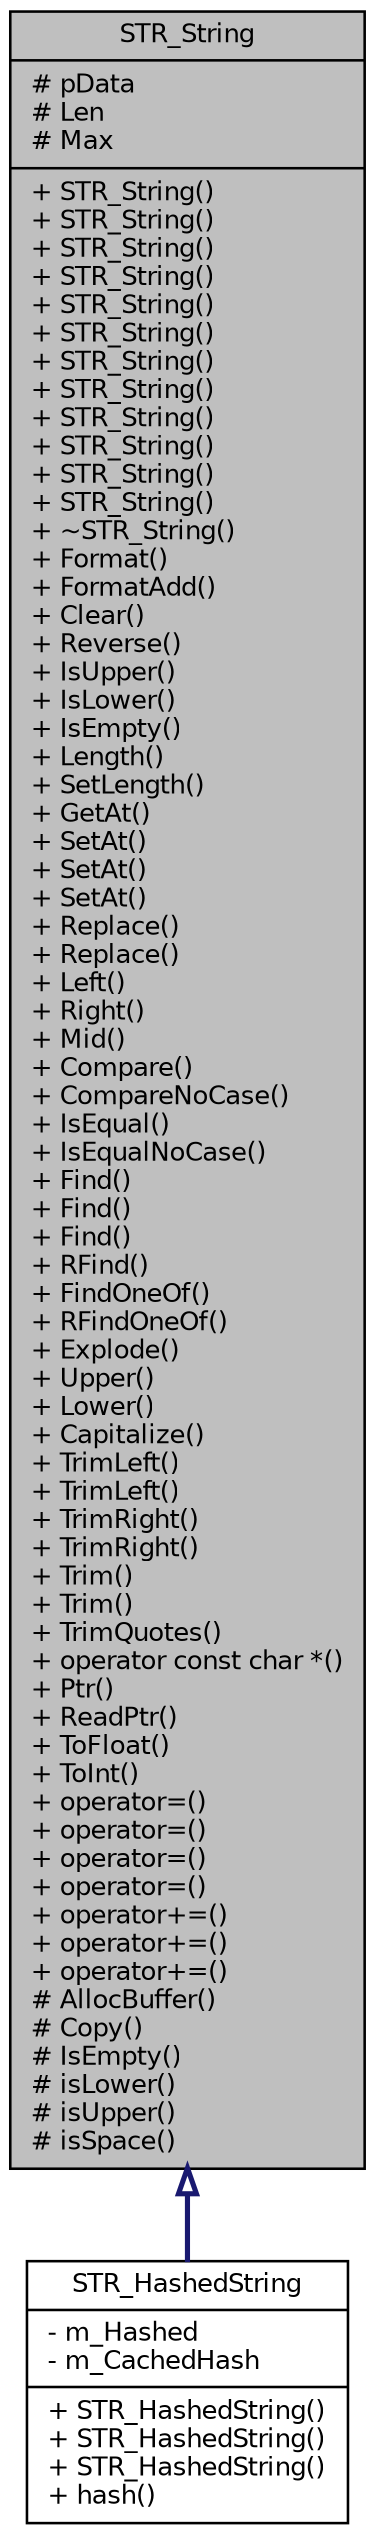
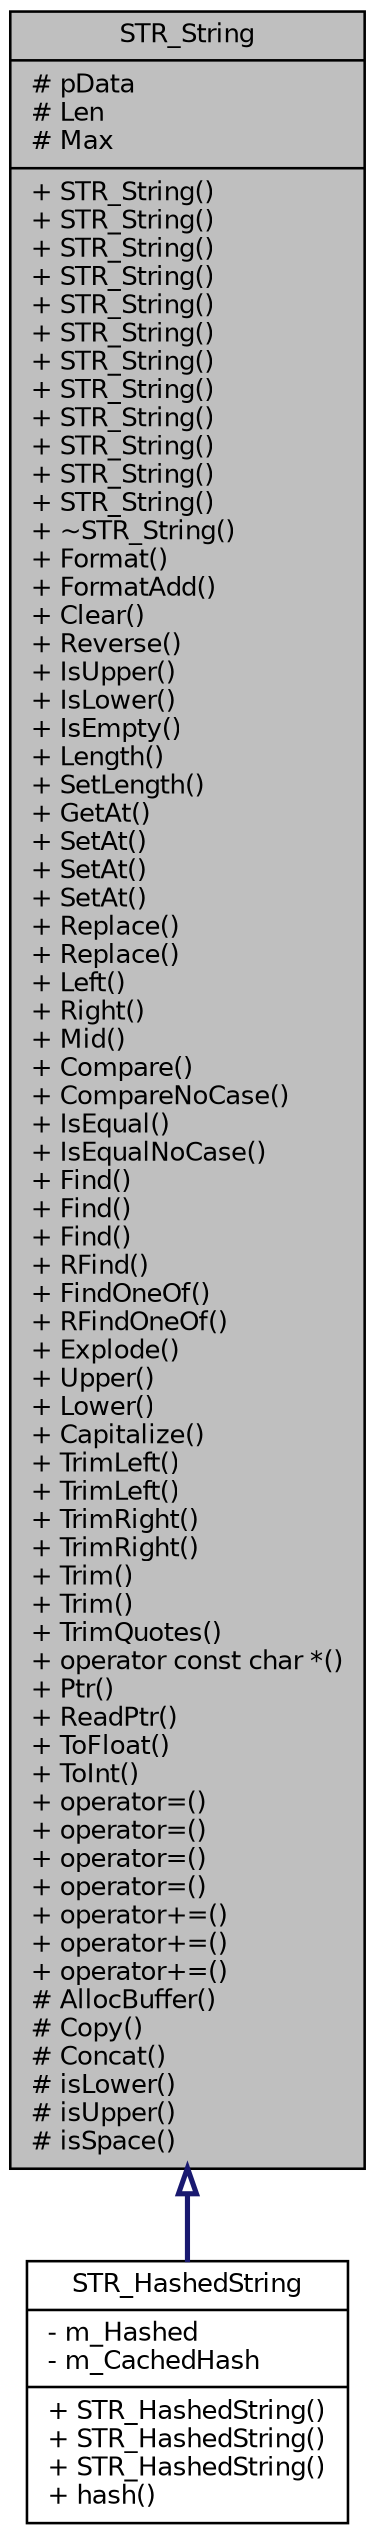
(107, 2057) -> (99, 2057)
